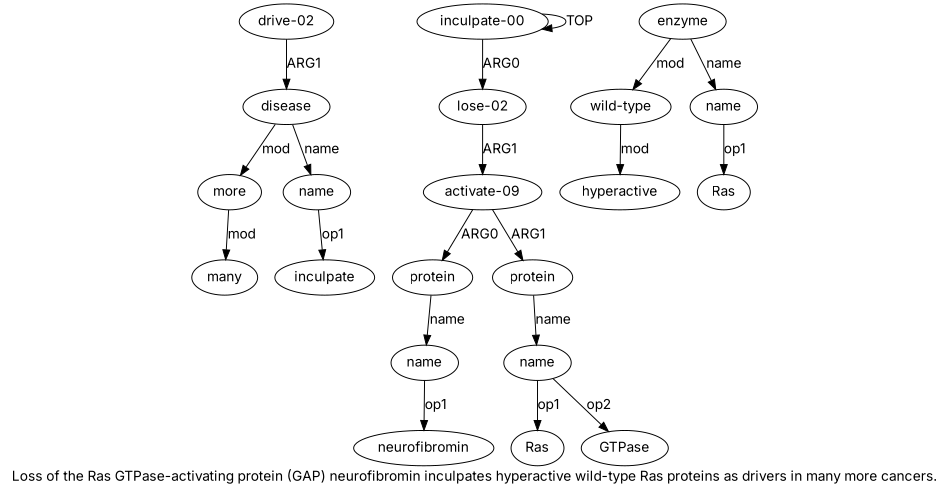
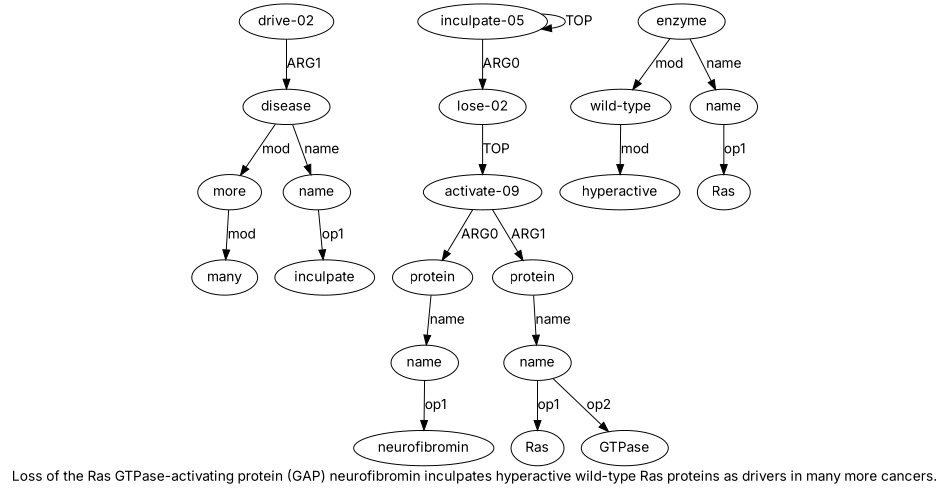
(483, 22) -> (483, 22)
(500, 150) -> (496, 150)
